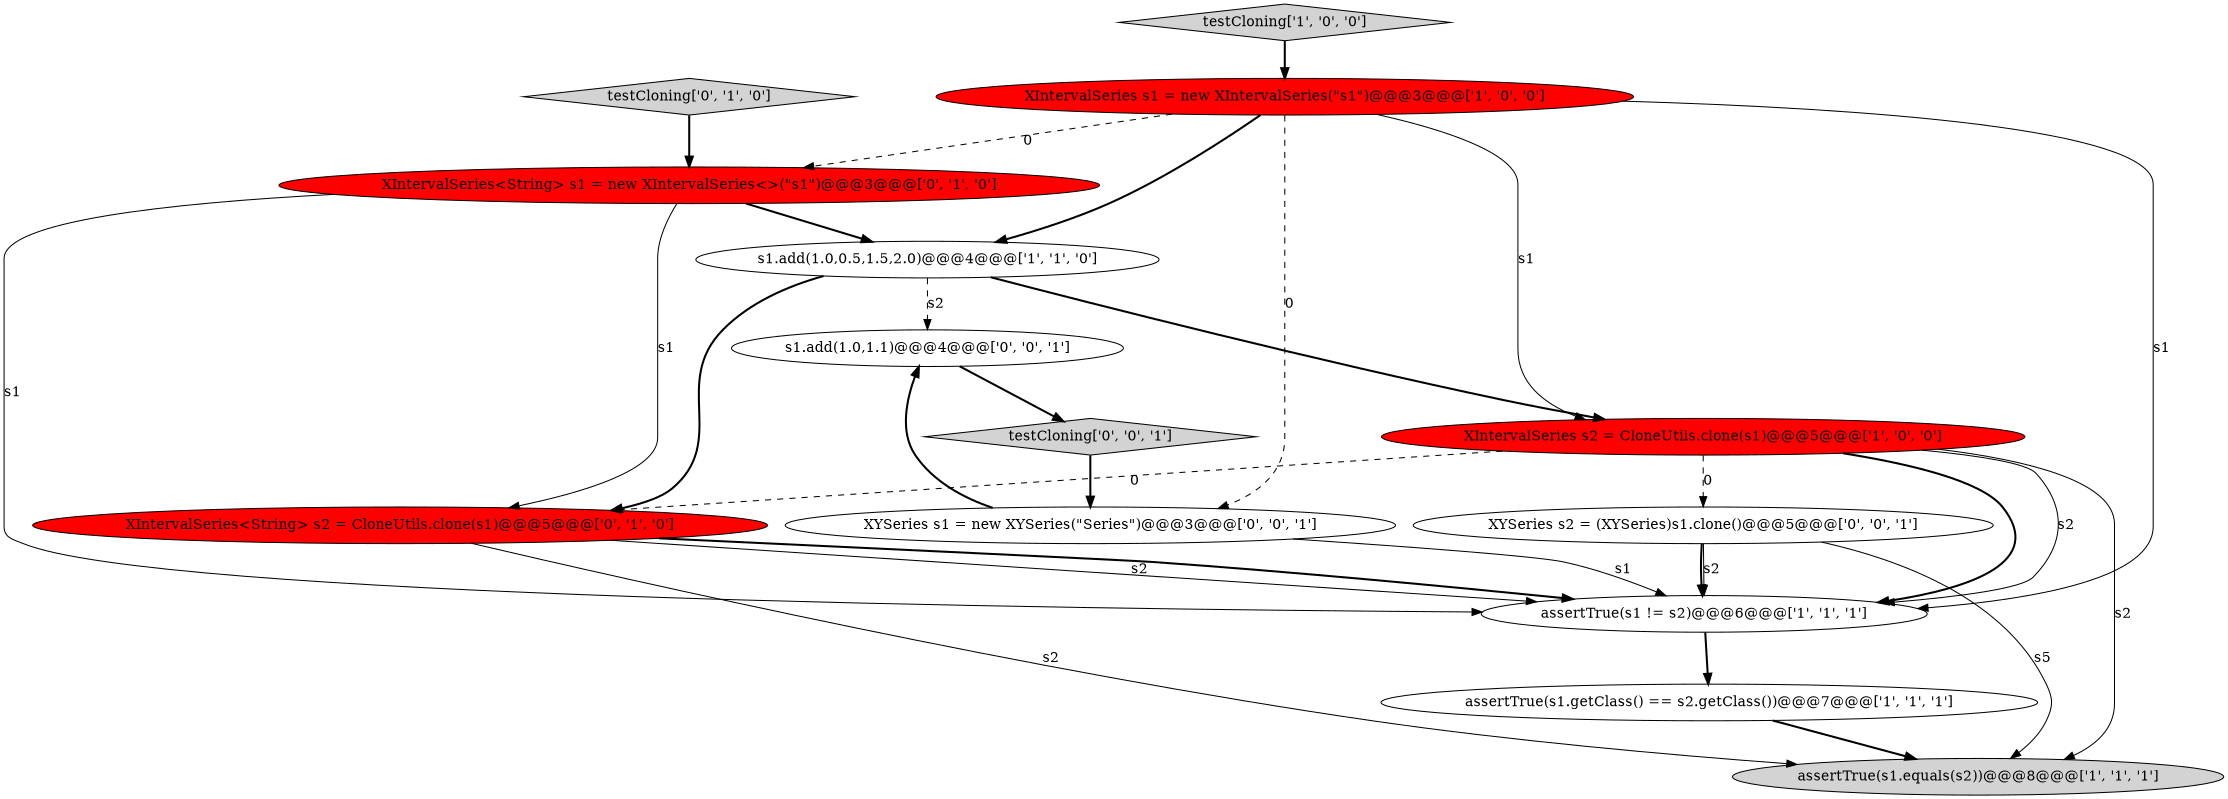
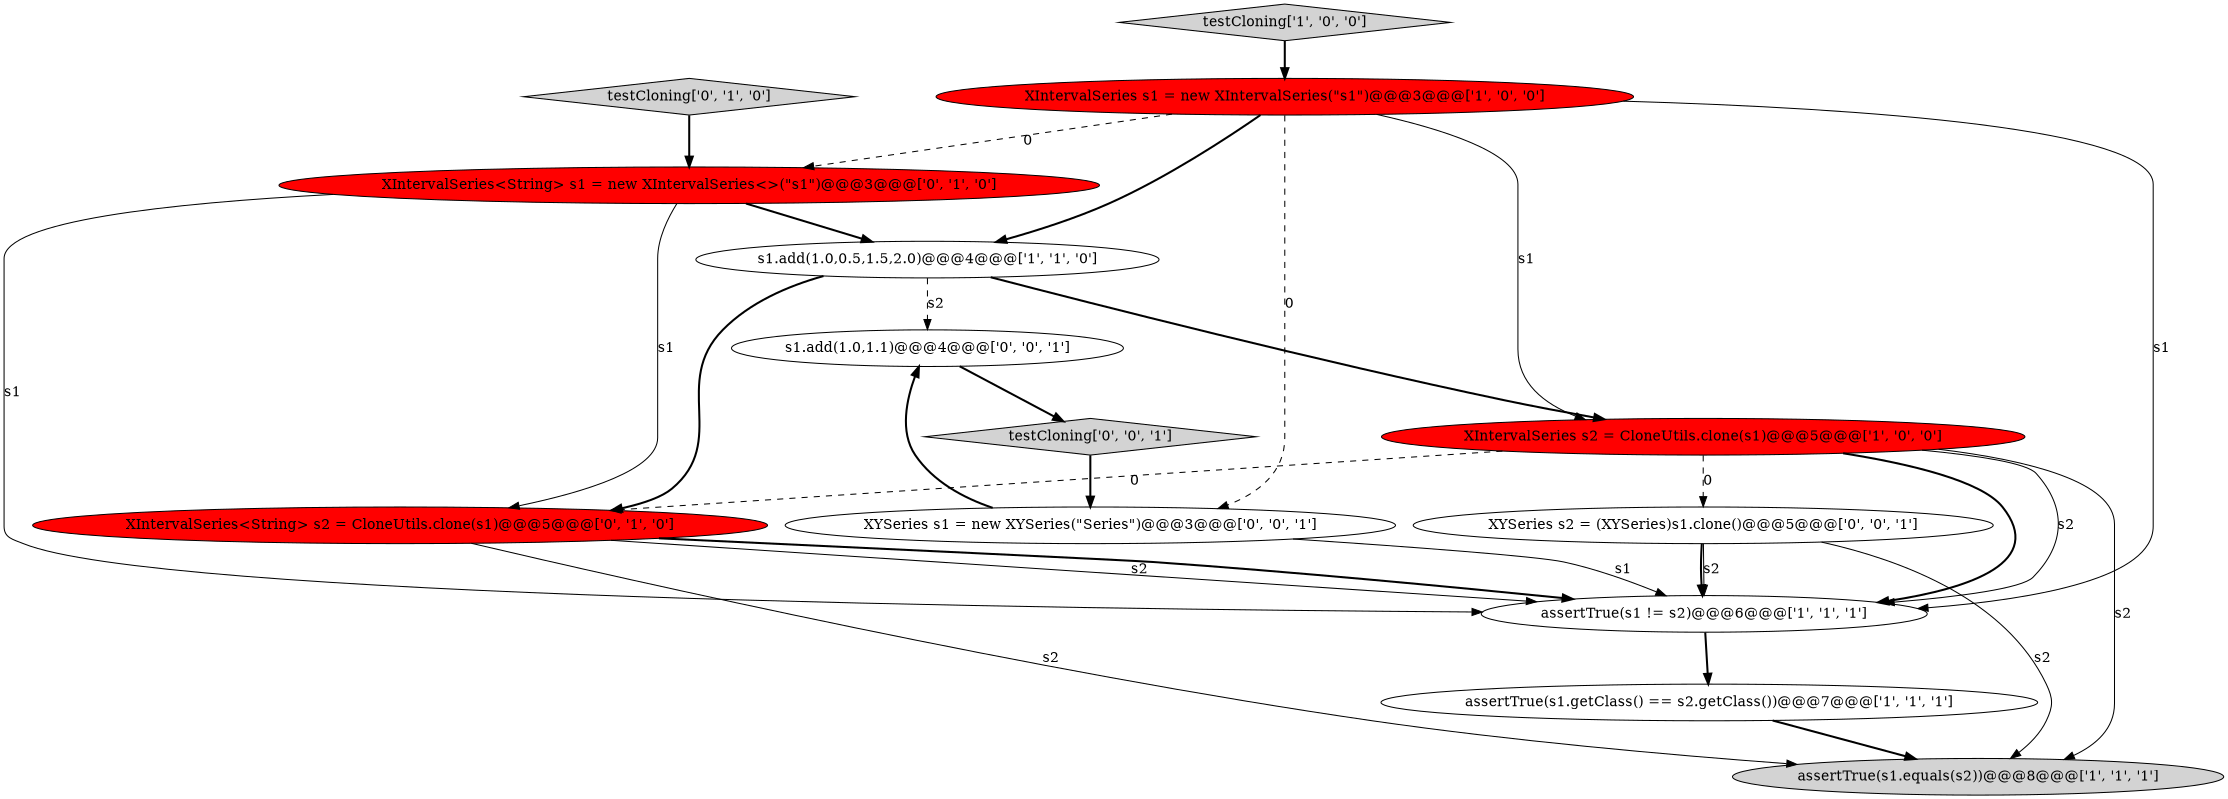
(2043, 658) -> (2043, 658)
